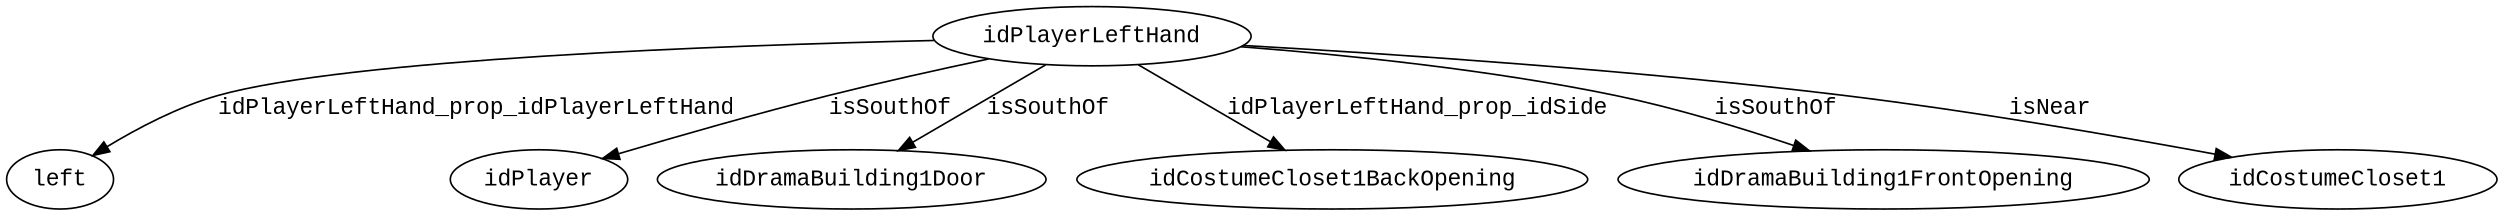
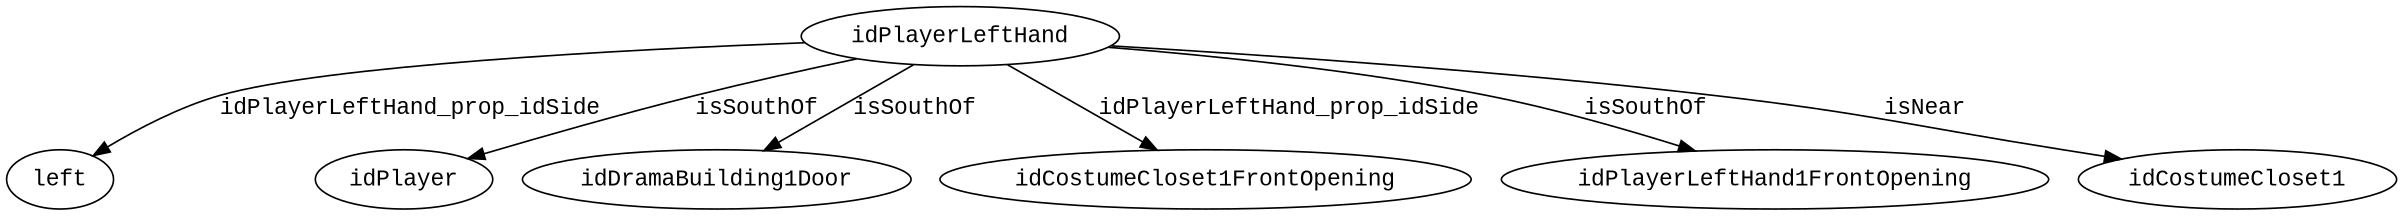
(476, 108) -> (411, 108)
(1332, 179) -> (1206, 179)
(1884, 179) -> (1775, 179)
